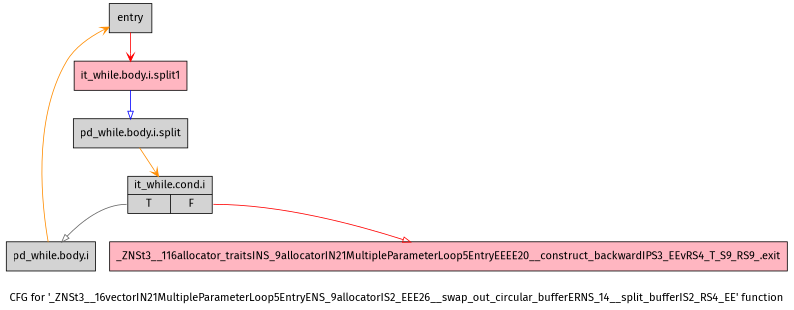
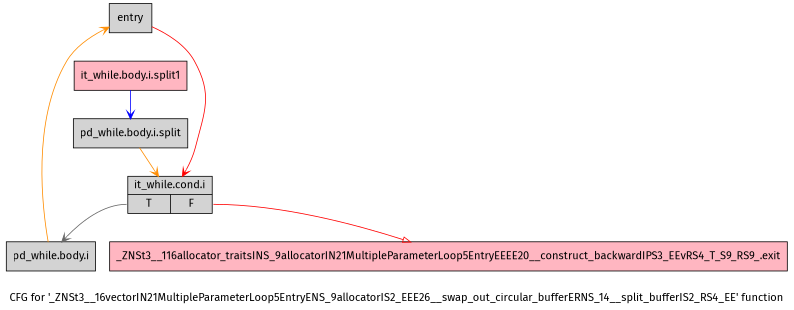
(131, 43) -> (204, 88)
(131, 101) -> (131, 101)
(94, 214) -> (94, 214)
